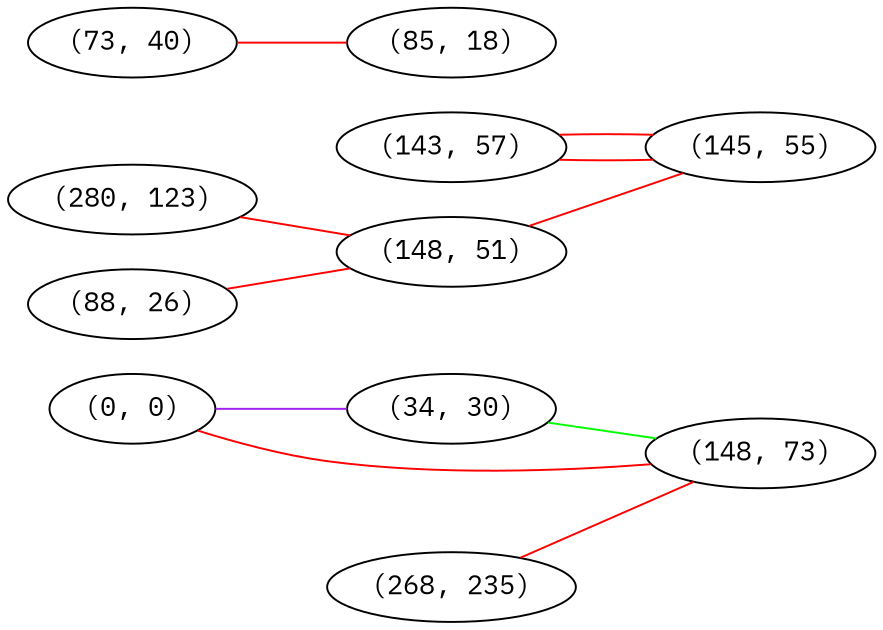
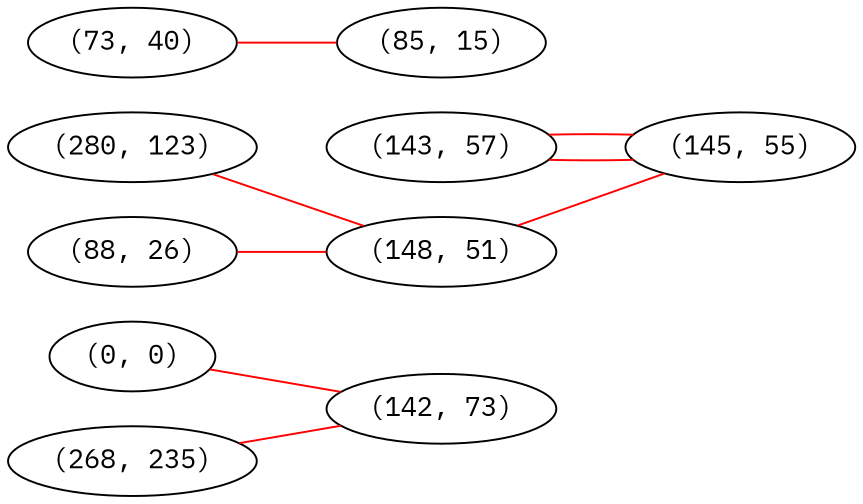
(451, 43) -> (441, 43)
(451, 409) -> none
(761, 453) -> (441, 409)
